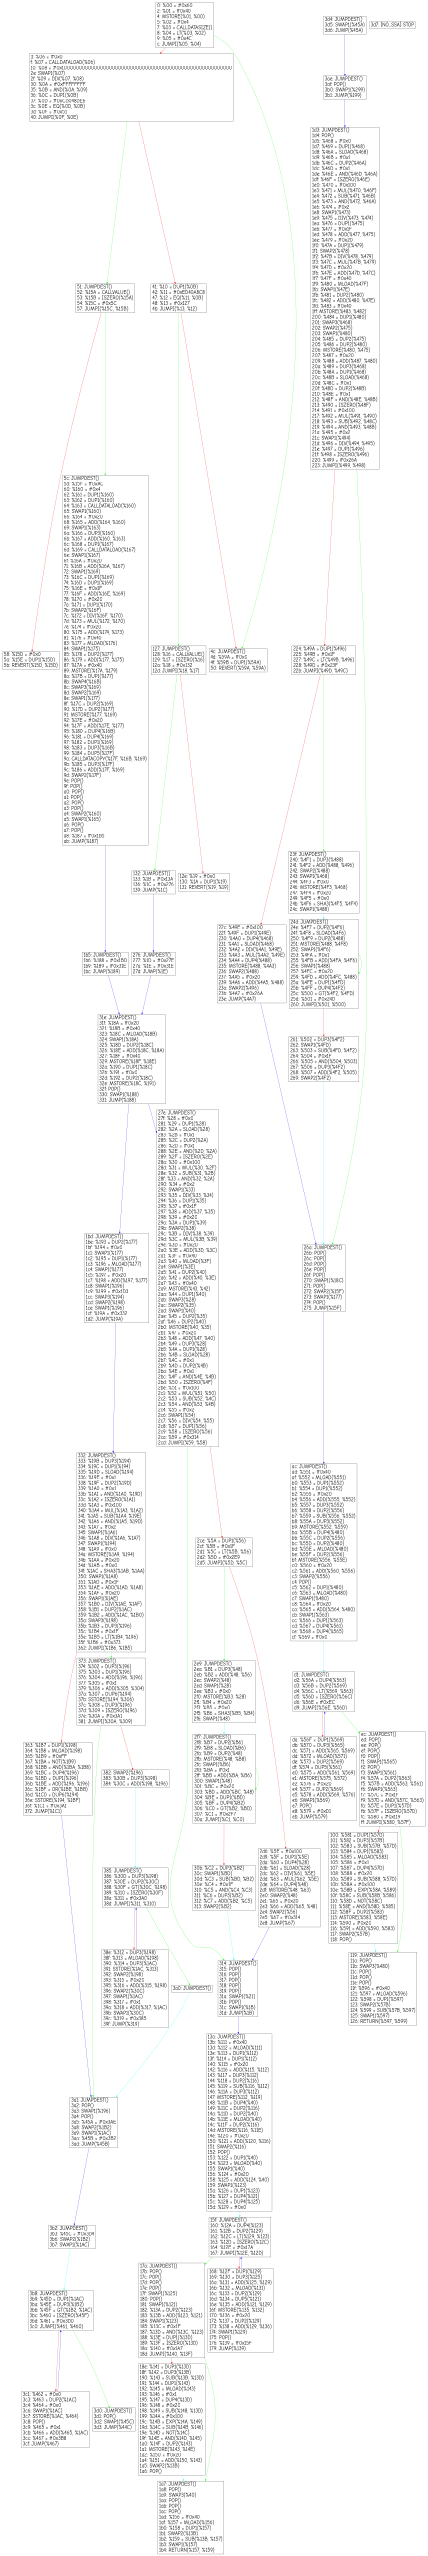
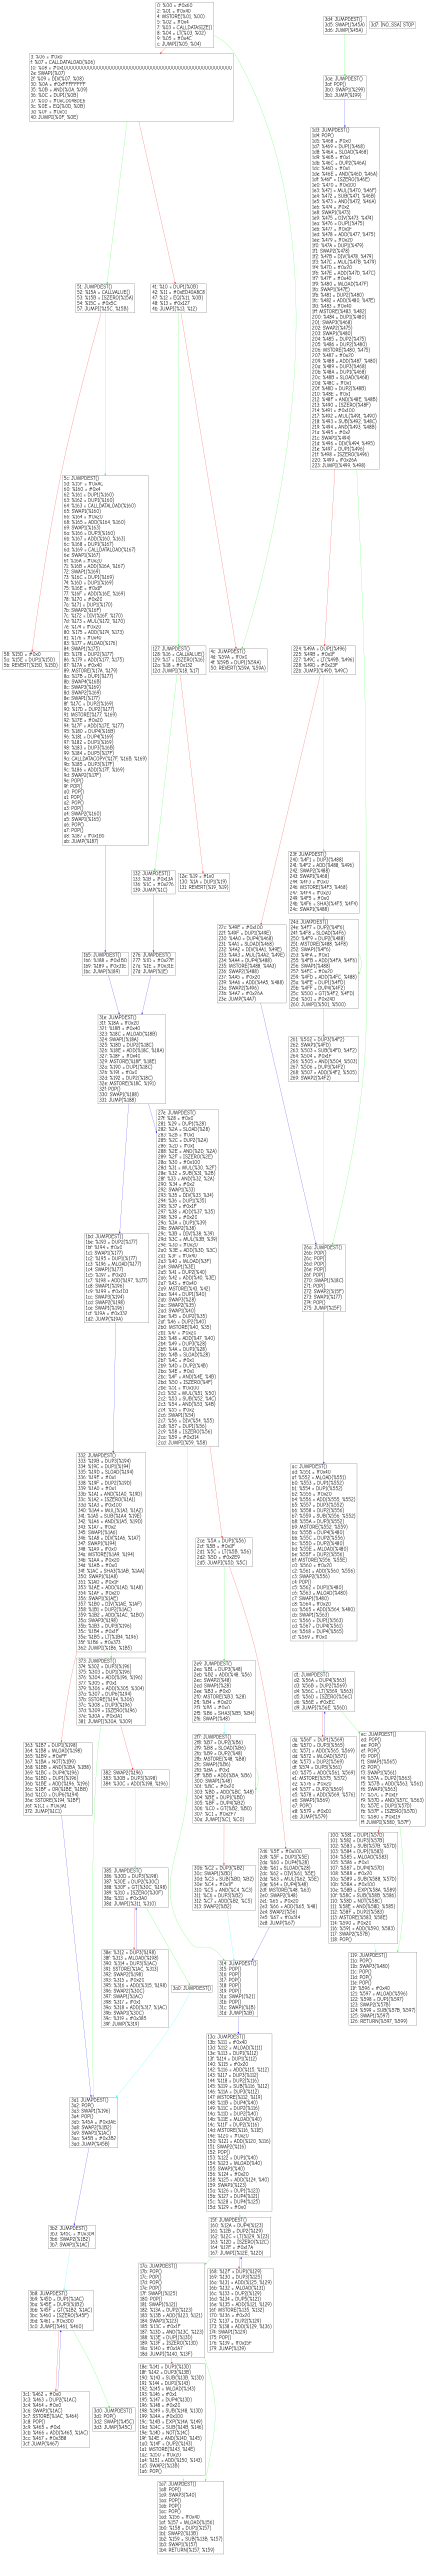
(345, 54) -> (345, 54)
(204, 882) -> (204, 882)
(114, 2420) -> (114, 2420)
